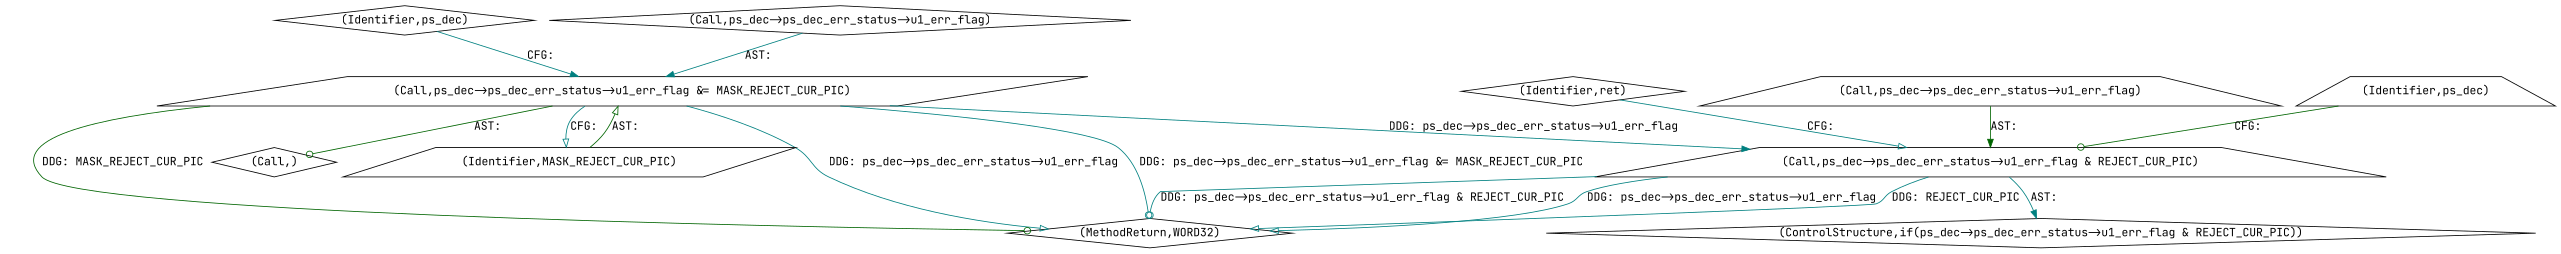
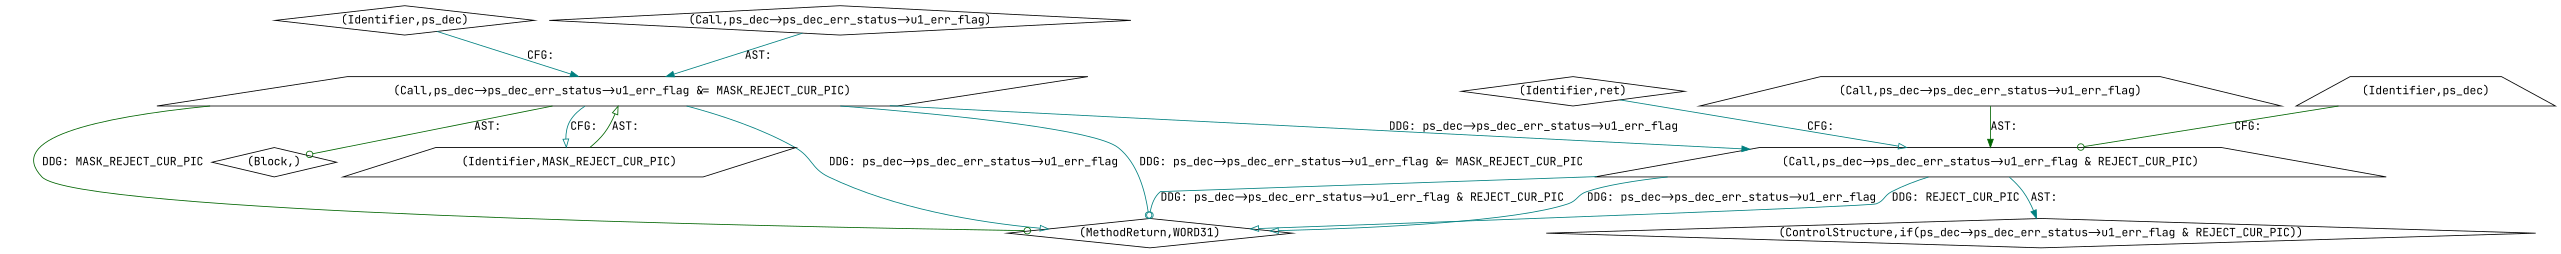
(274, 162) -> (274, 162)
(1150, 233) -> (1150, 233)
